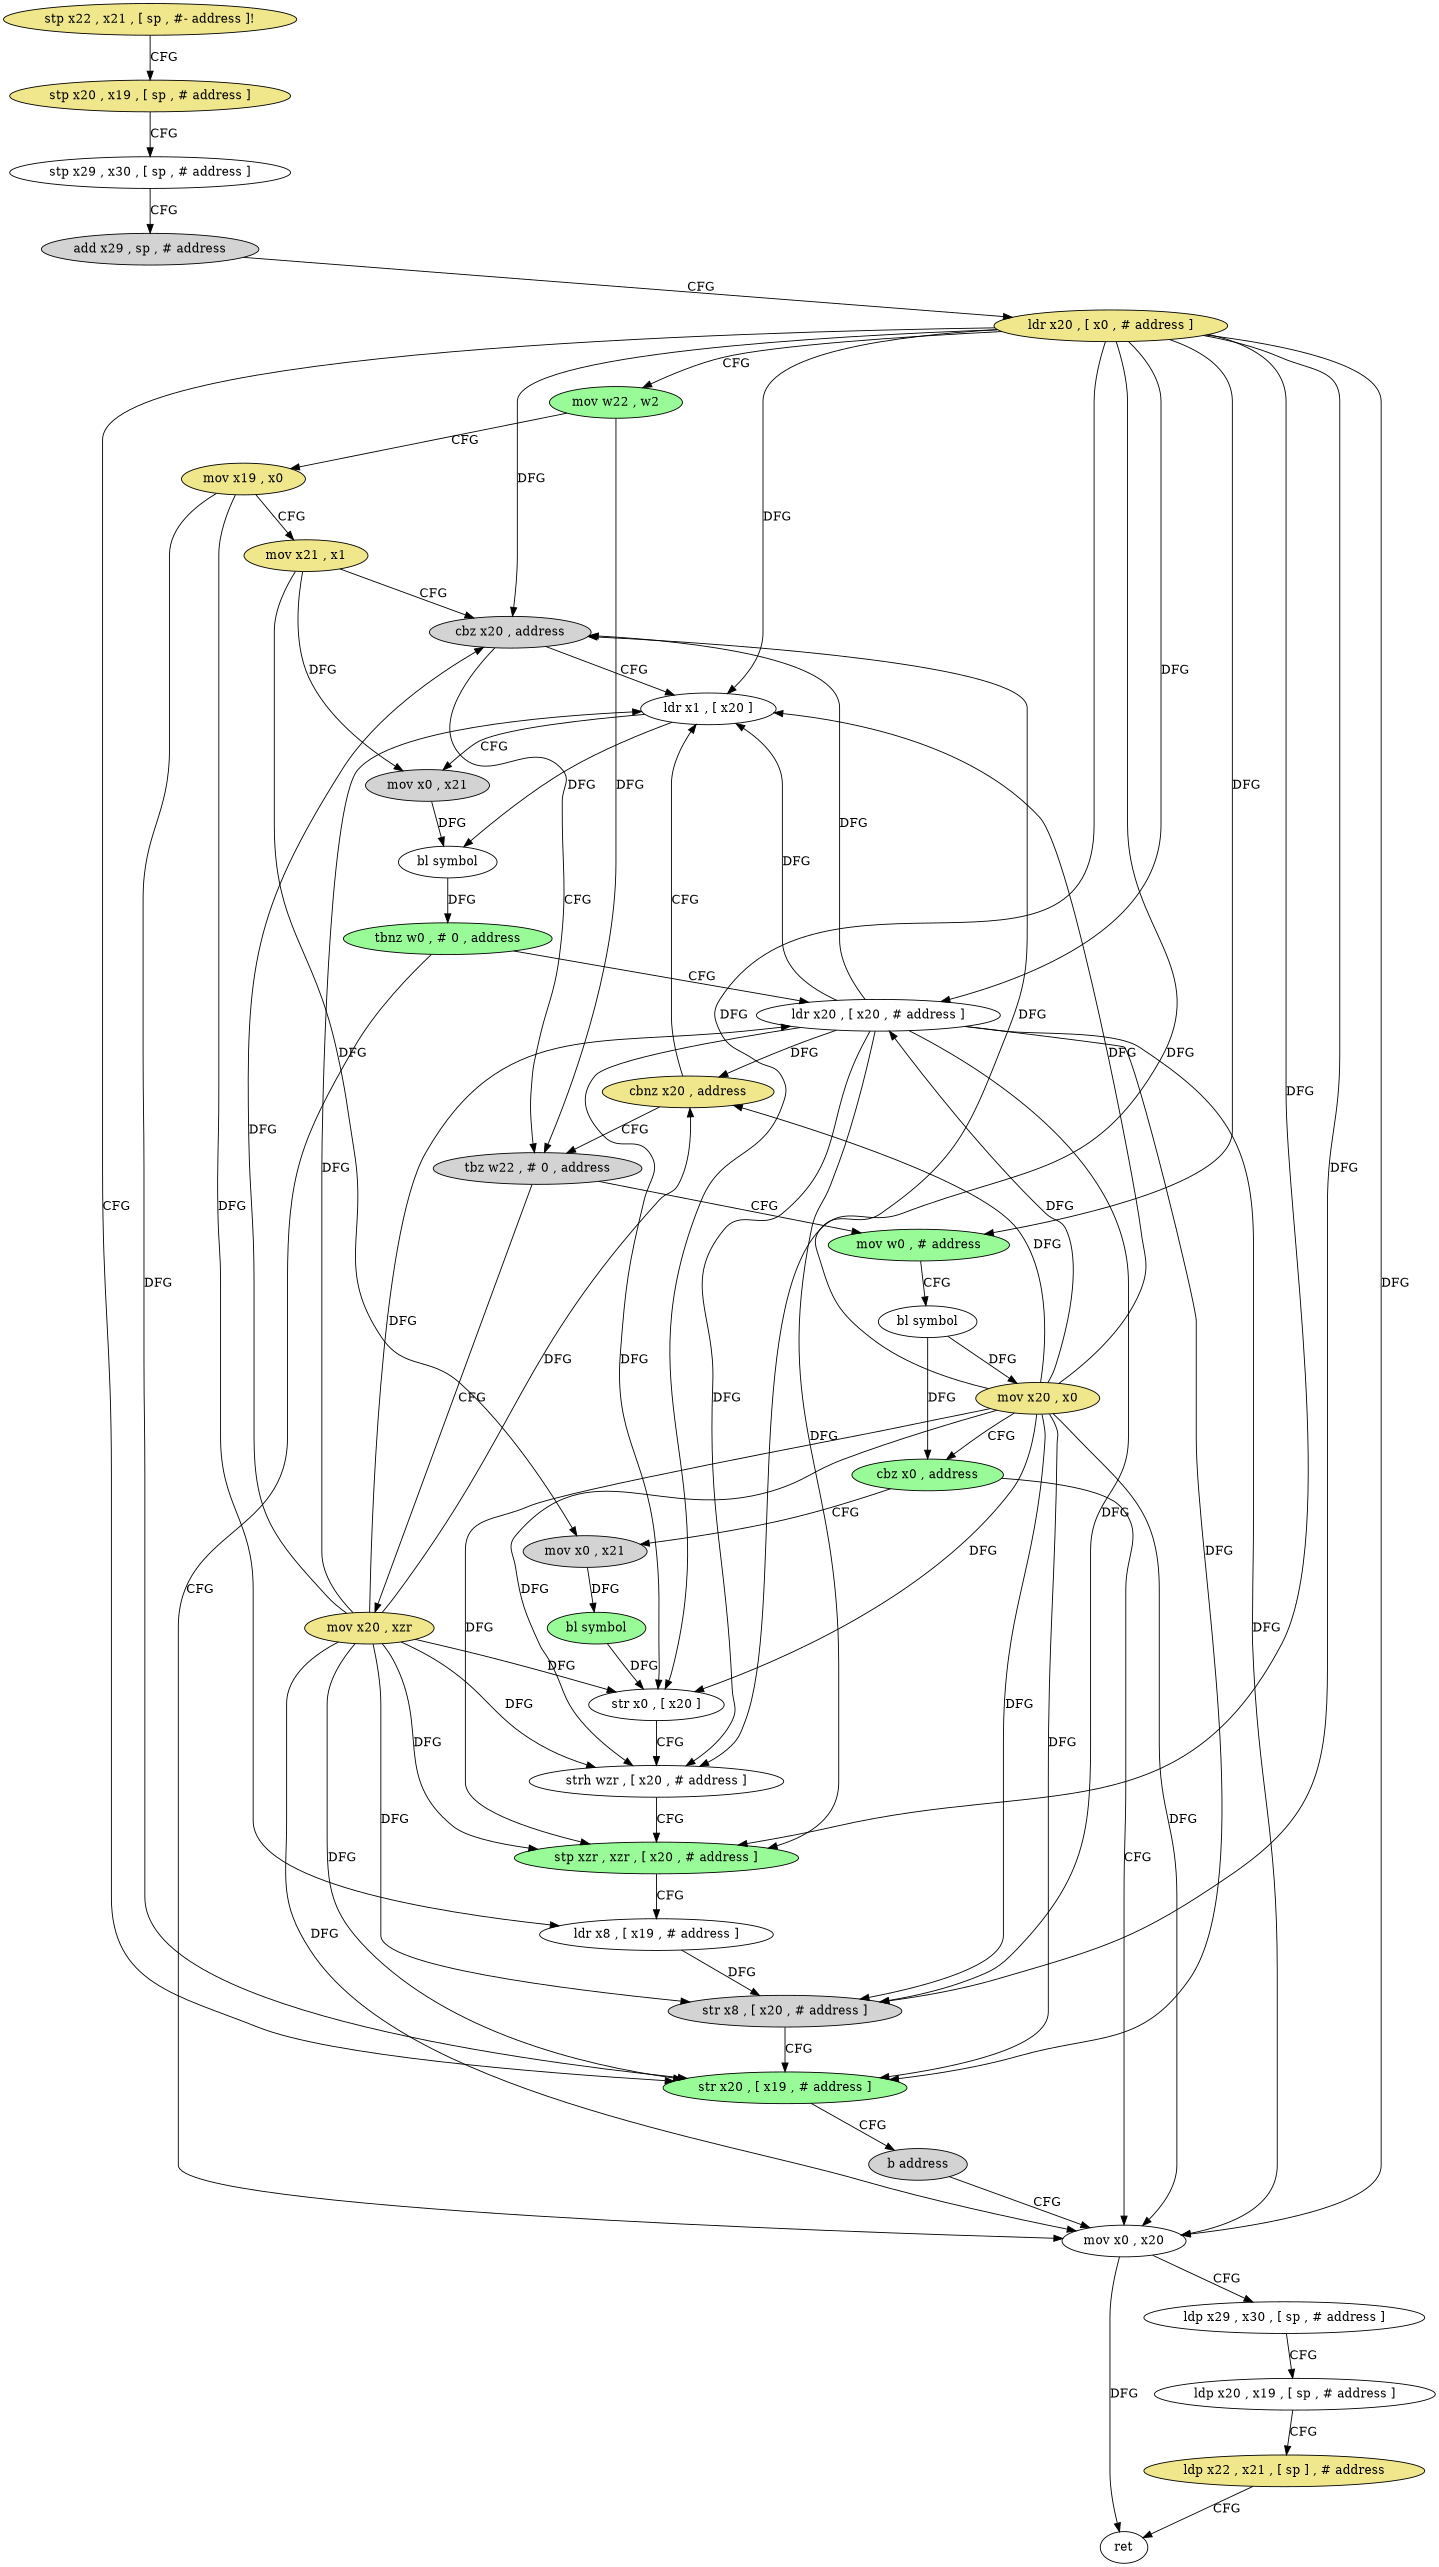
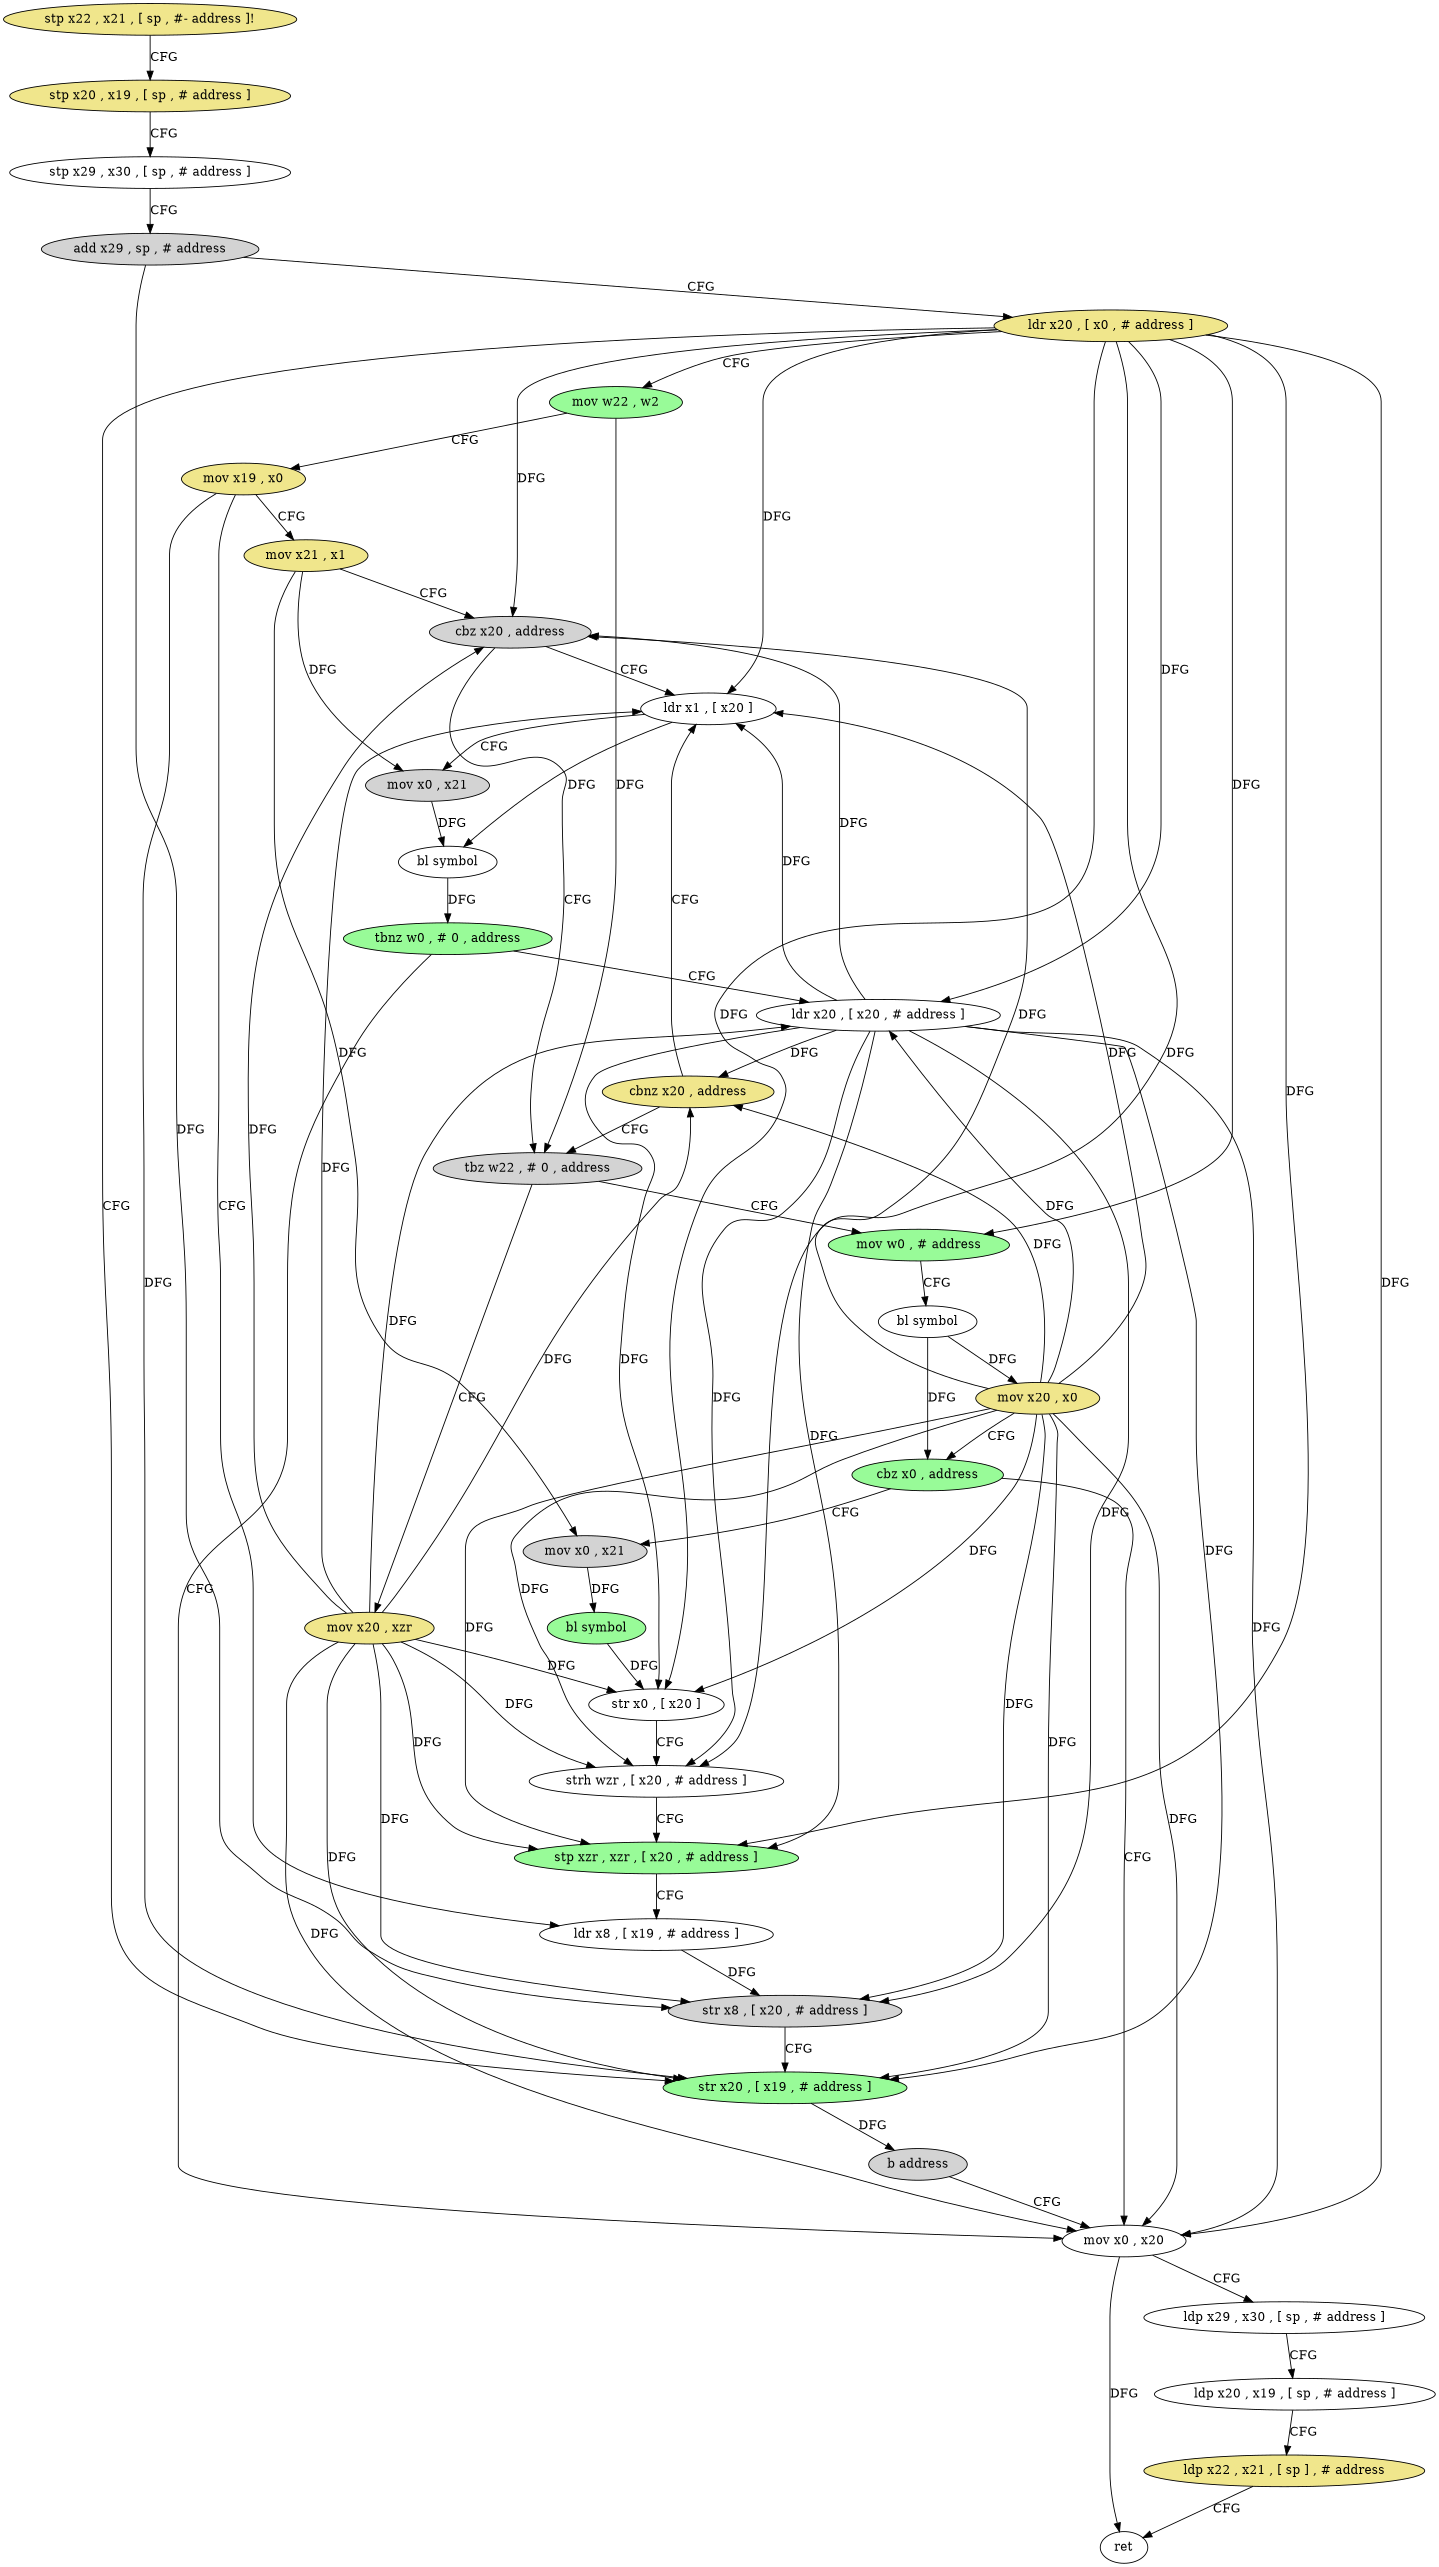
(232, 1207) -> (232, 1207)
(1327, 1259) -> (186, 1295)
(873, 2126) -> (873, 2126)
